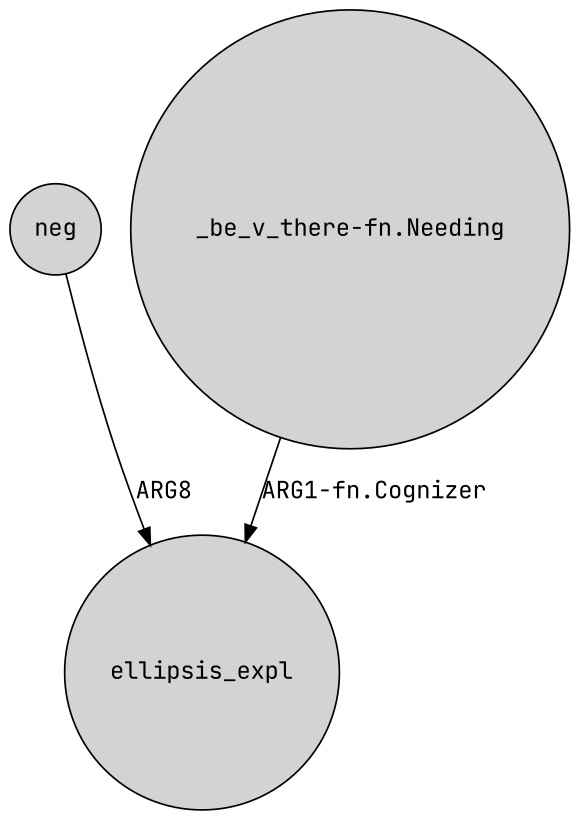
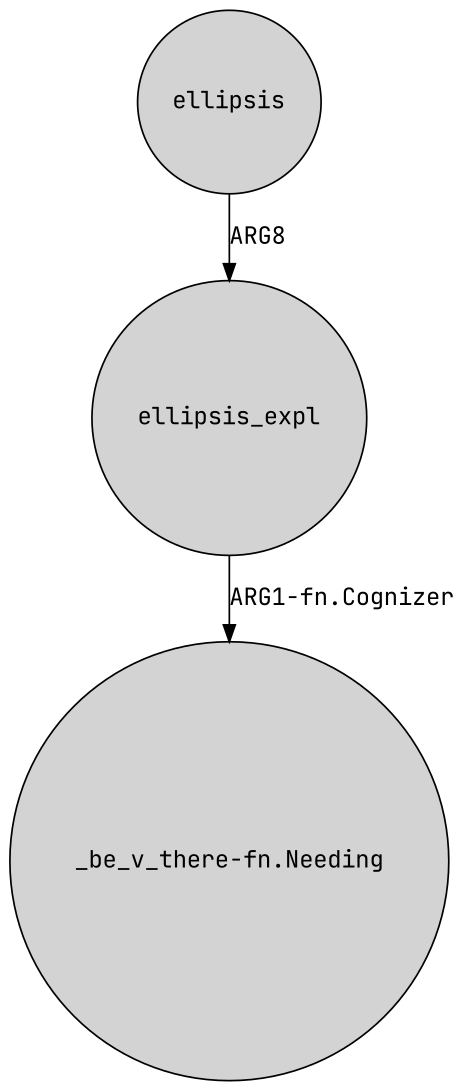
(56, 229) -> (229, 102)
(266, 482) -> (229, 590)
